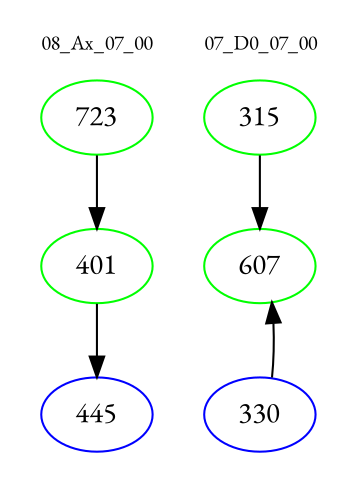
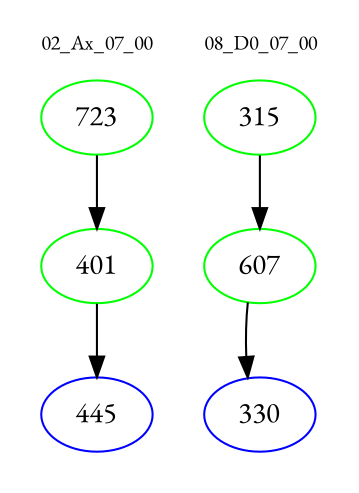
(98, 44) -> (98, 44)
(261, 44) -> (261, 44)
(274, 351) -> (246, 330)
